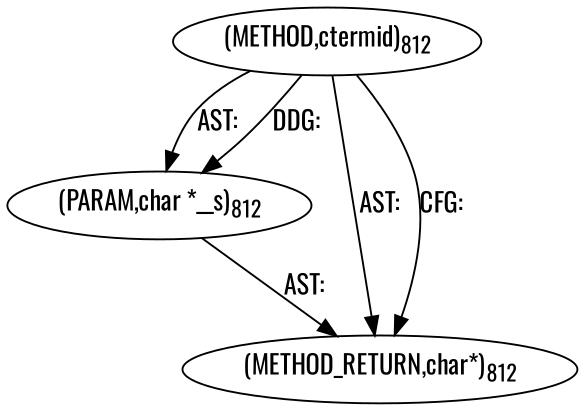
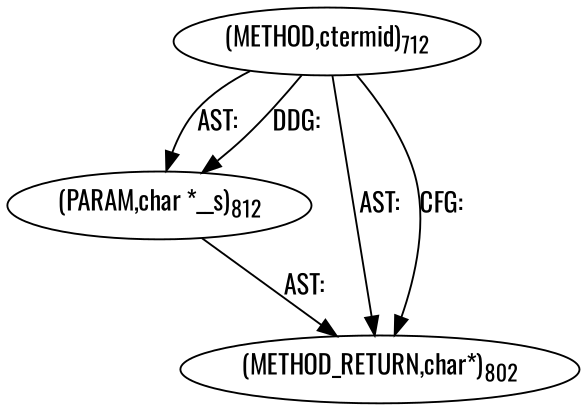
(416, 39) -> (416, 39)
(502, 367) -> (502, 367)
